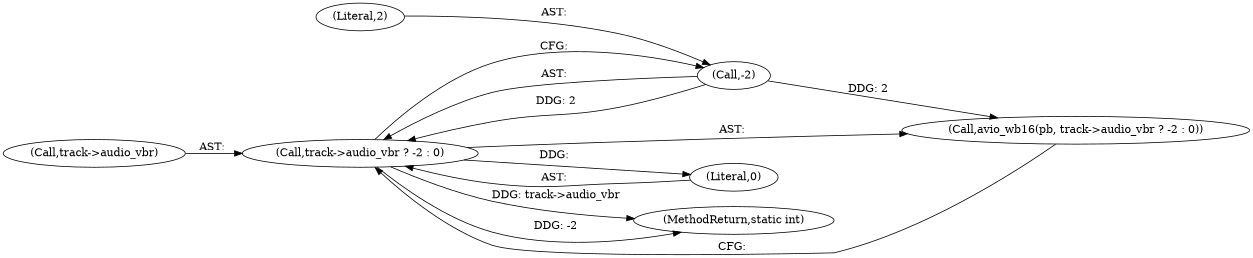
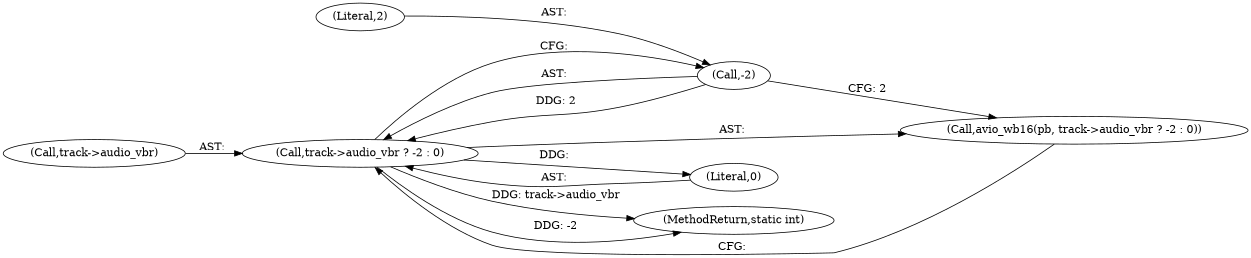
(868, 89) -> (867, 89)
